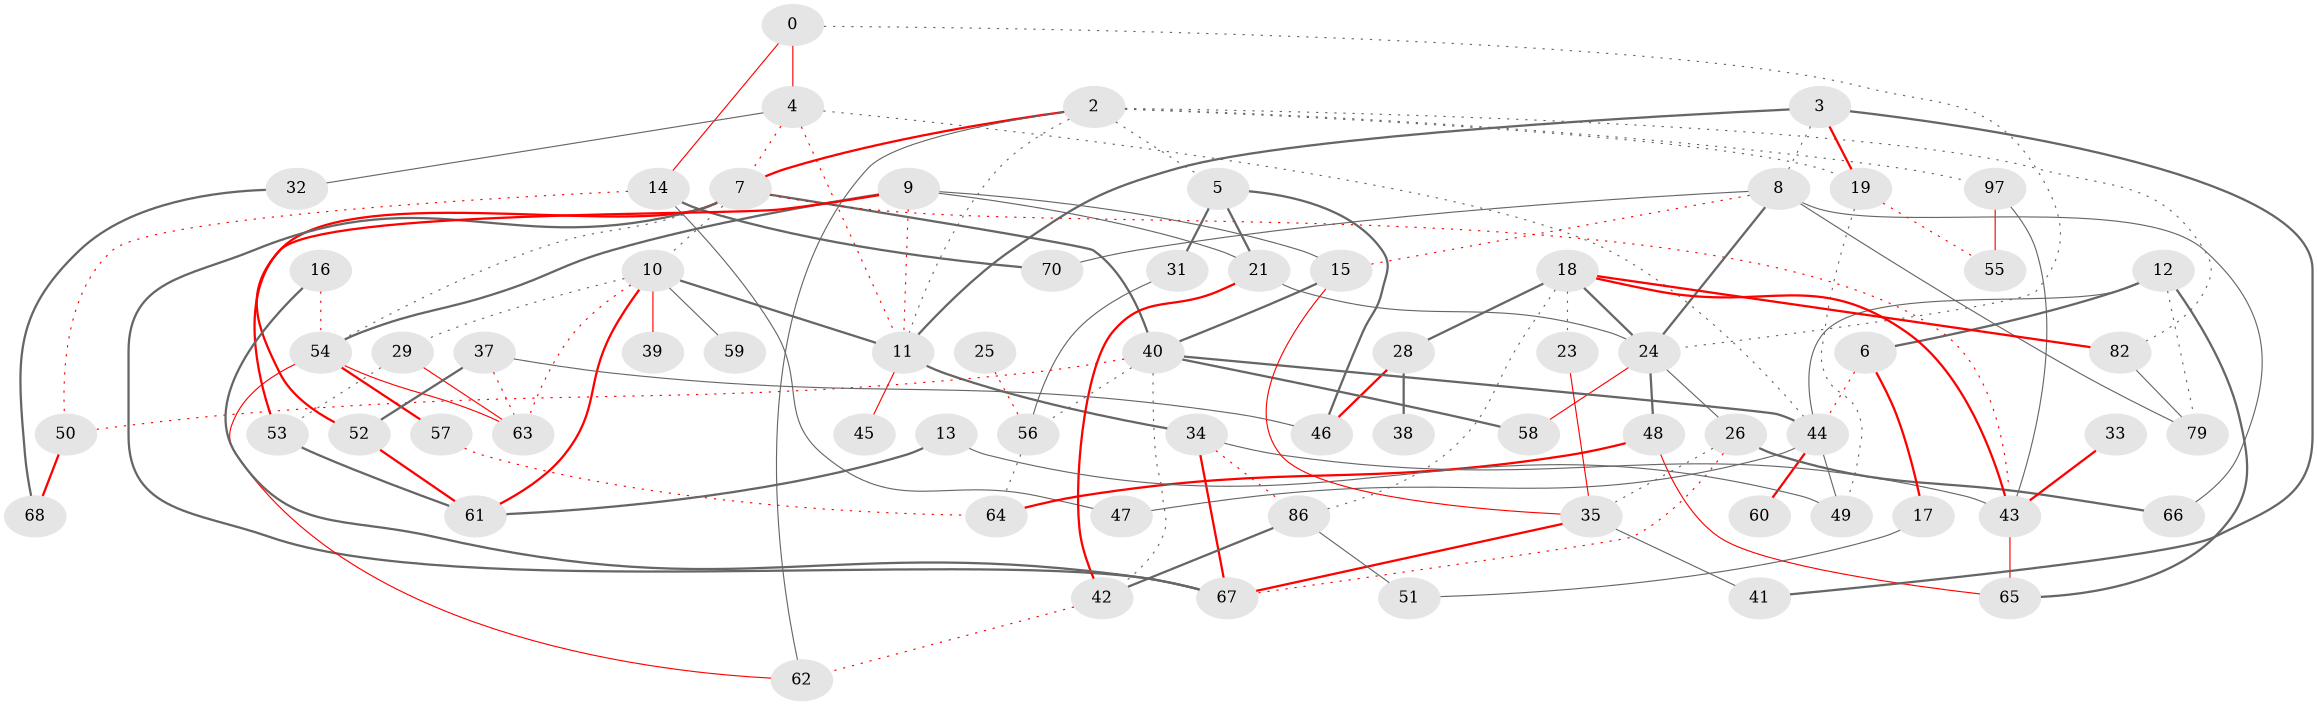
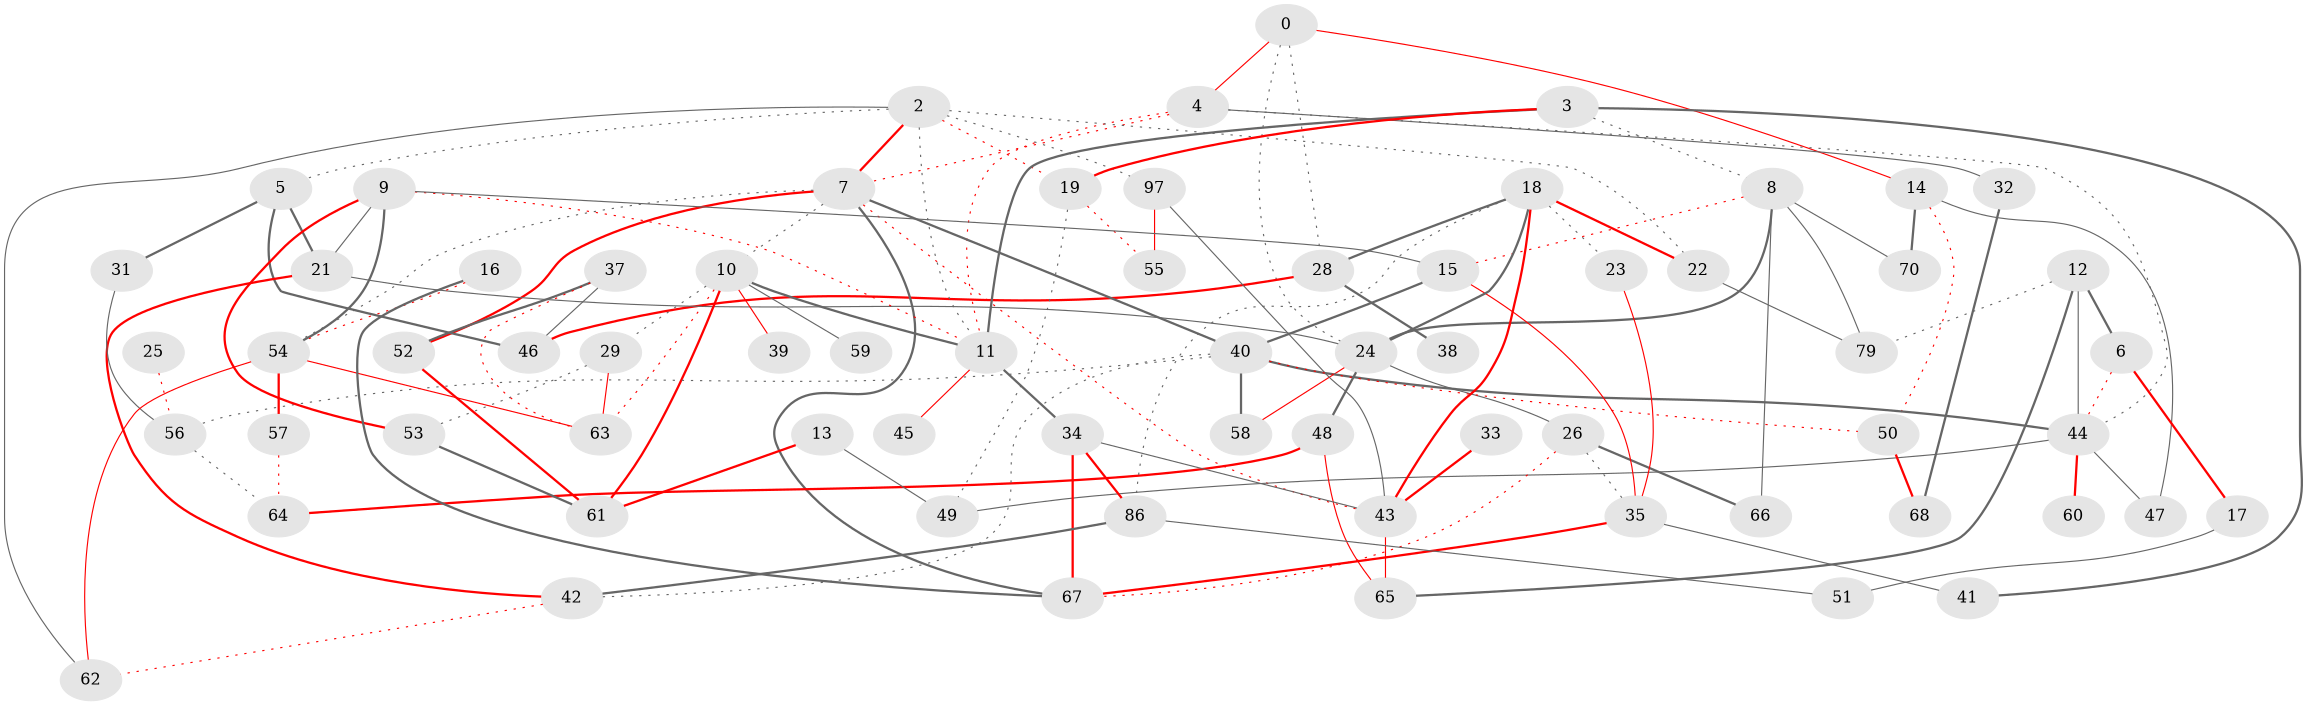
(1483, 128) -> (992, 146)
none -> (1306, 153)
(2120, 353) -> (1698, 271)
(1243, 472) -> (1100, 471)
(727, 493) -> (710, 475)
